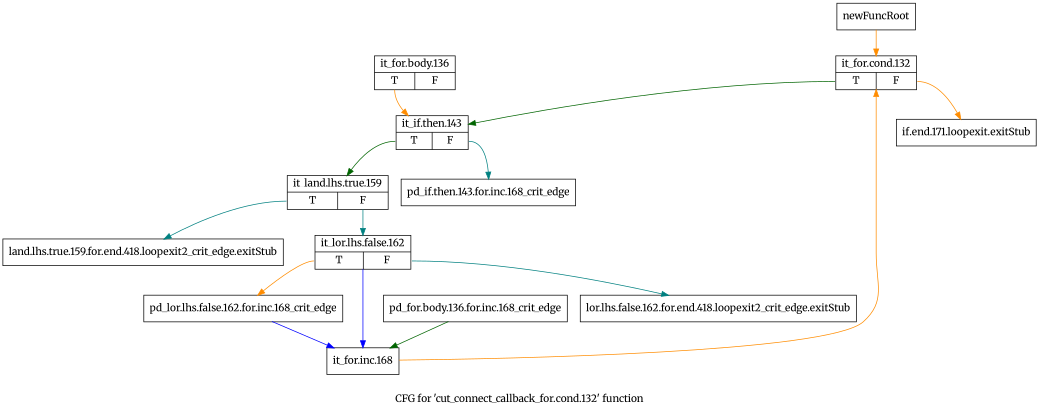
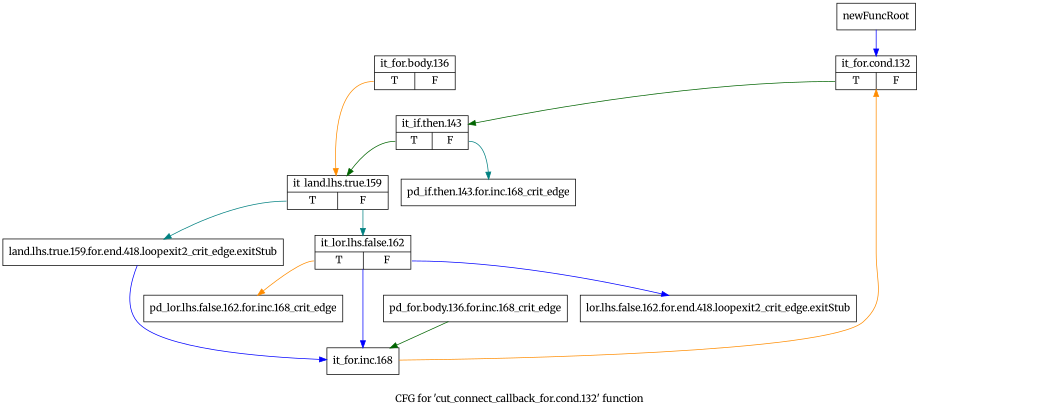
(876, 39) -> (876, 39)
(397, 101) -> (340, 116)
(966, 133) -> none
(538, 271) -> (538, 271)
(300, 333) -> (196, 346)
